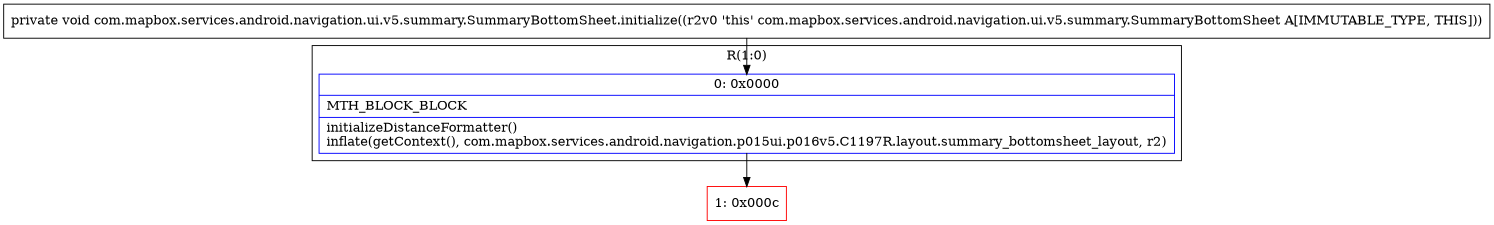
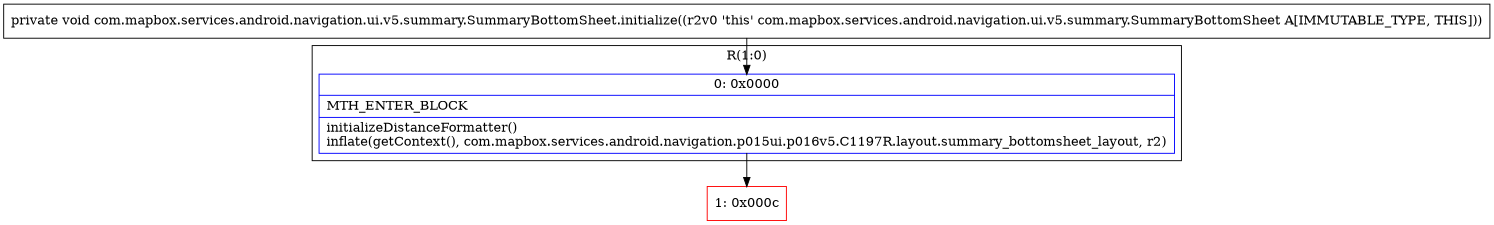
(397, 106) -> (397, 106)
